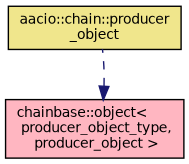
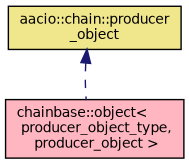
(104, 68) -> (85, 82)
